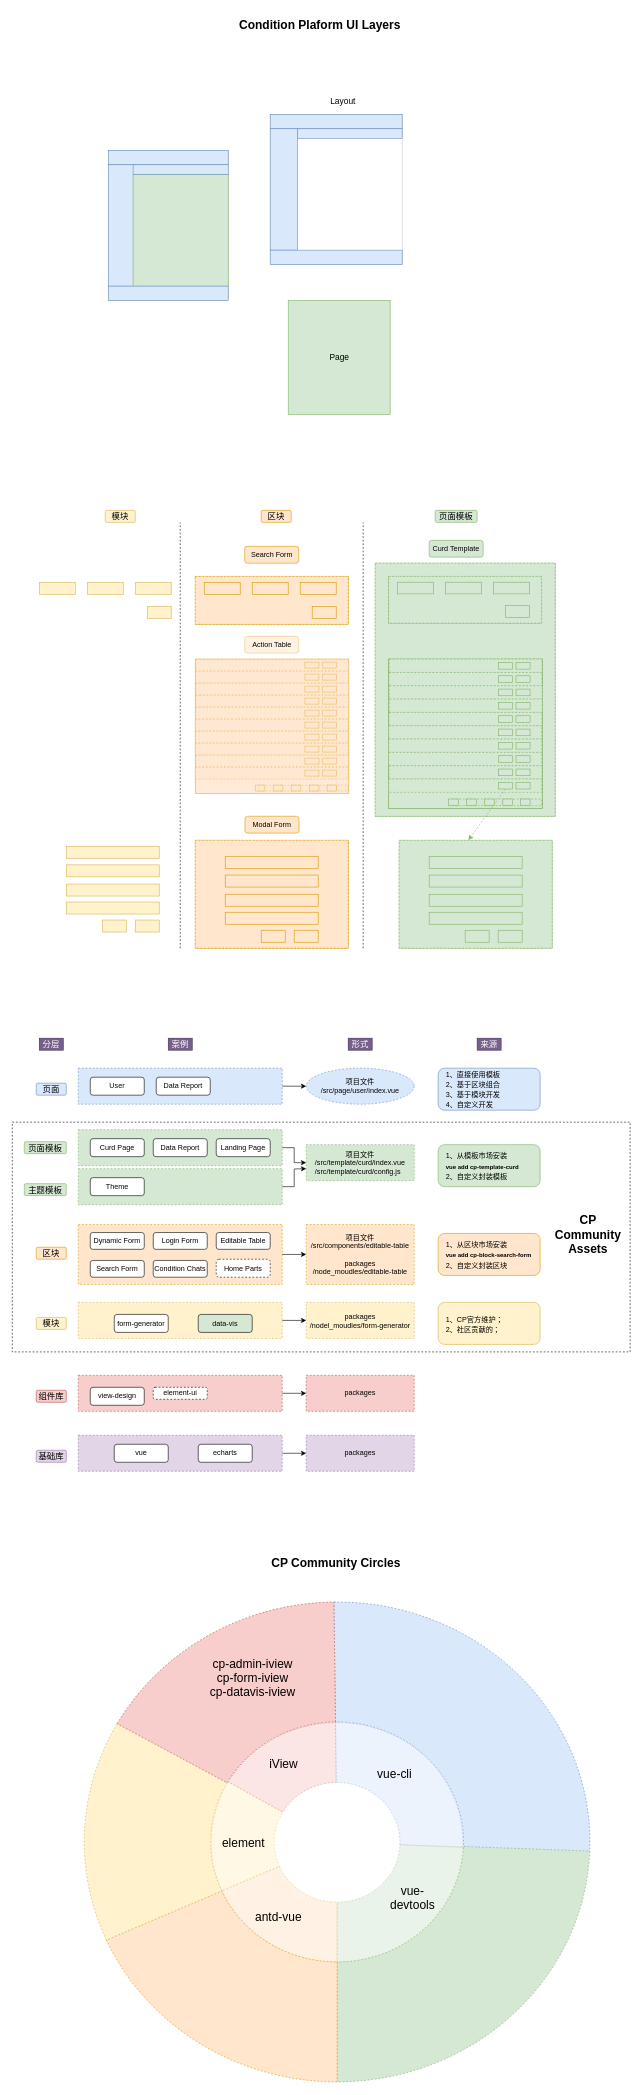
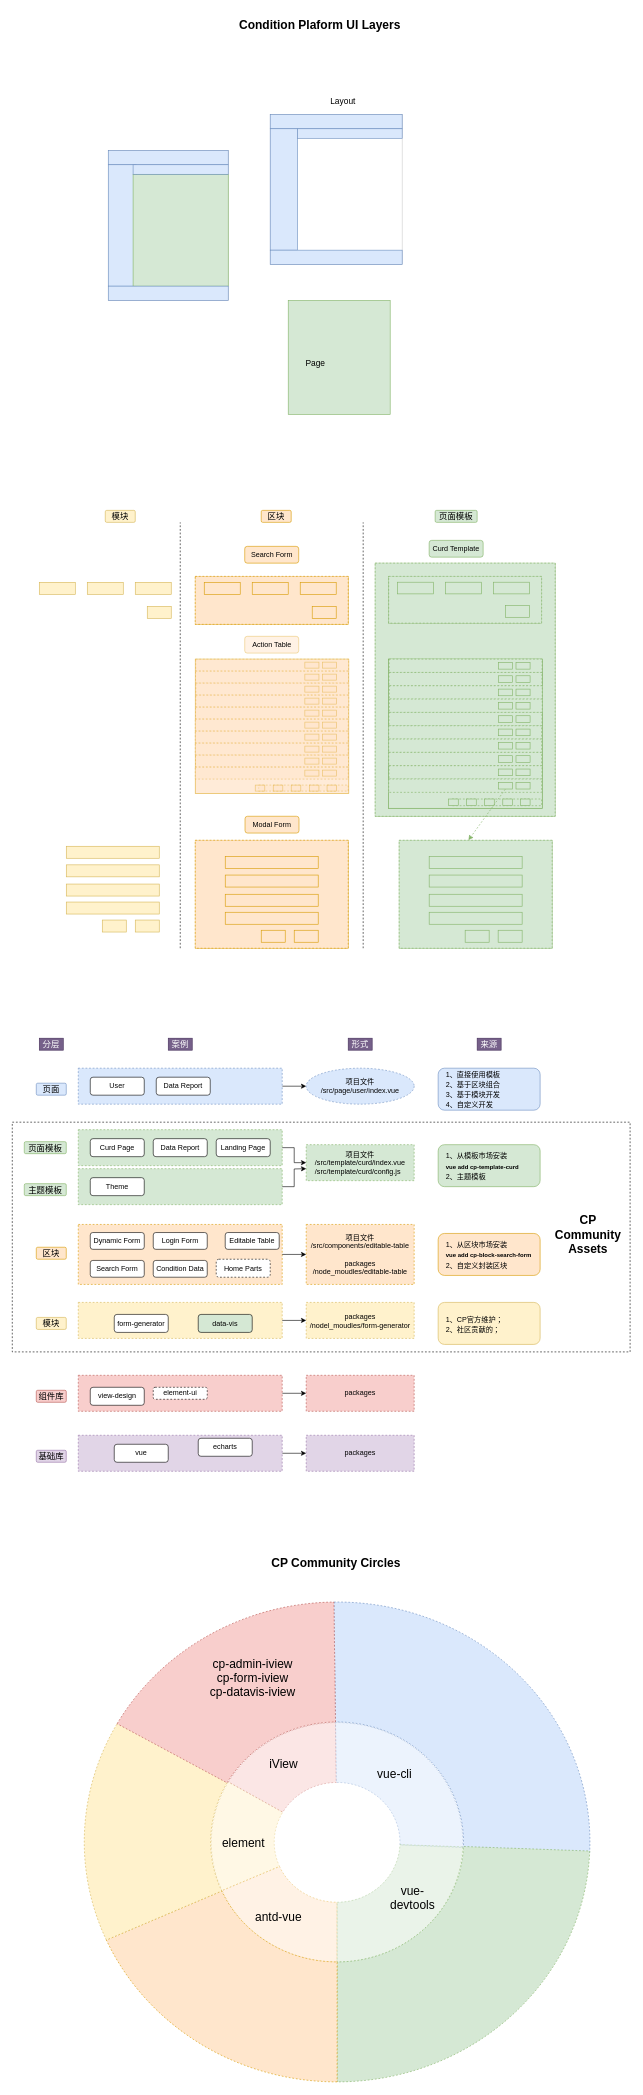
(339, 357) -> (315, 363)
(494, 1166) -> (494, 1166)
(243, 1241) -> (252, 1241)
(180, 1269) -> (180, 1269)
(225, 1454) -> (225, 1448)
